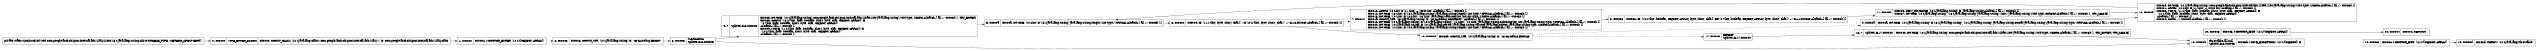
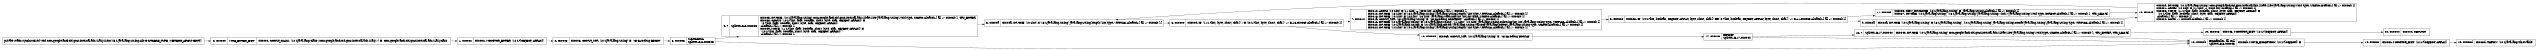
(1695, 29) -> (1853, 21)
none -> (2166, 32)
(1617, 37) -> (1617, 37)
none -> (1970, 40)
(242, 41) -> (242, 41)
(2221, 41) -> (2222, 41)
none -> (2333, 43)
